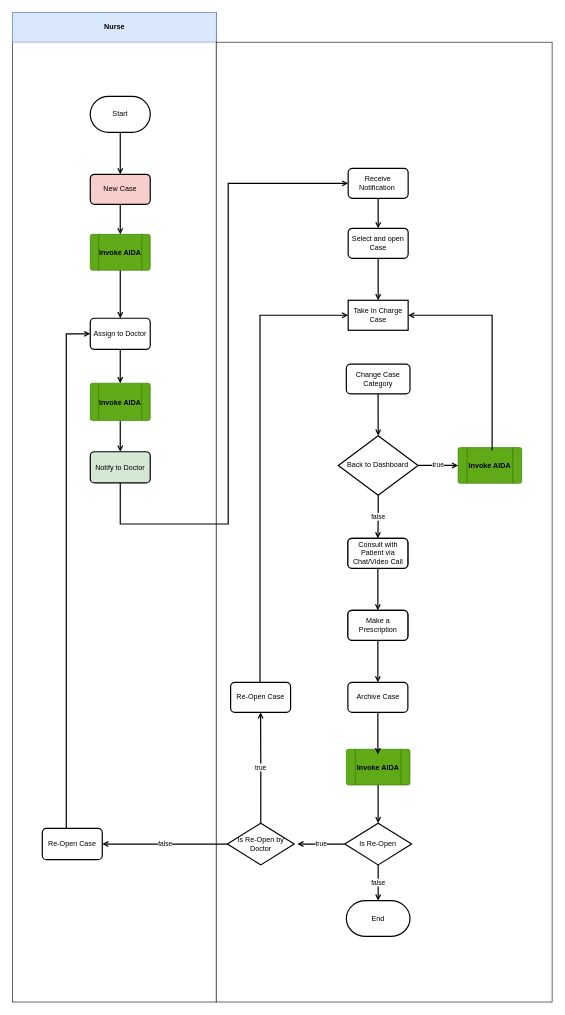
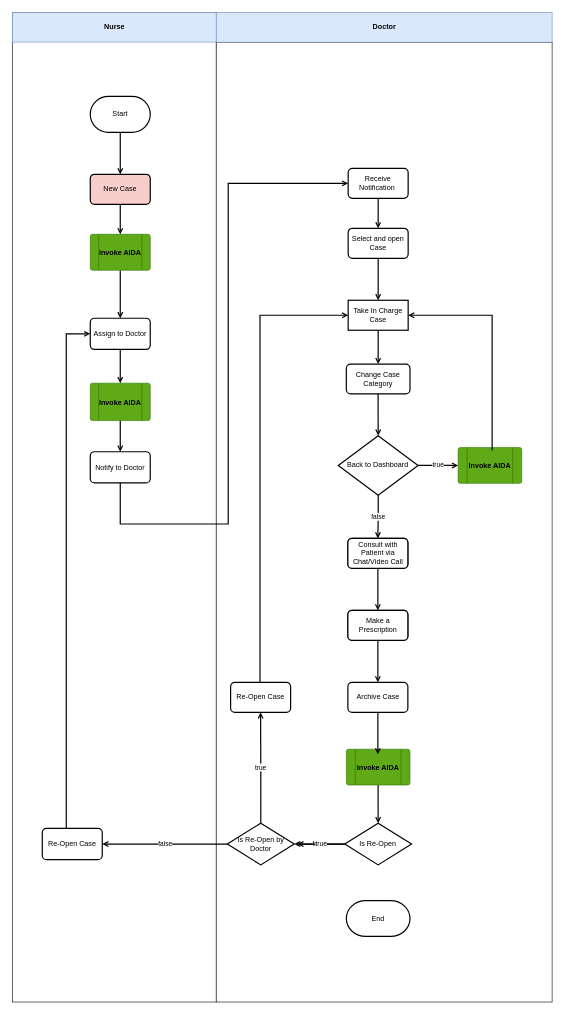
none -> (384, 27)
none -> (378, 345)
(120, 467) -> (120, 467)
(378, 881) -> (298, 844)
